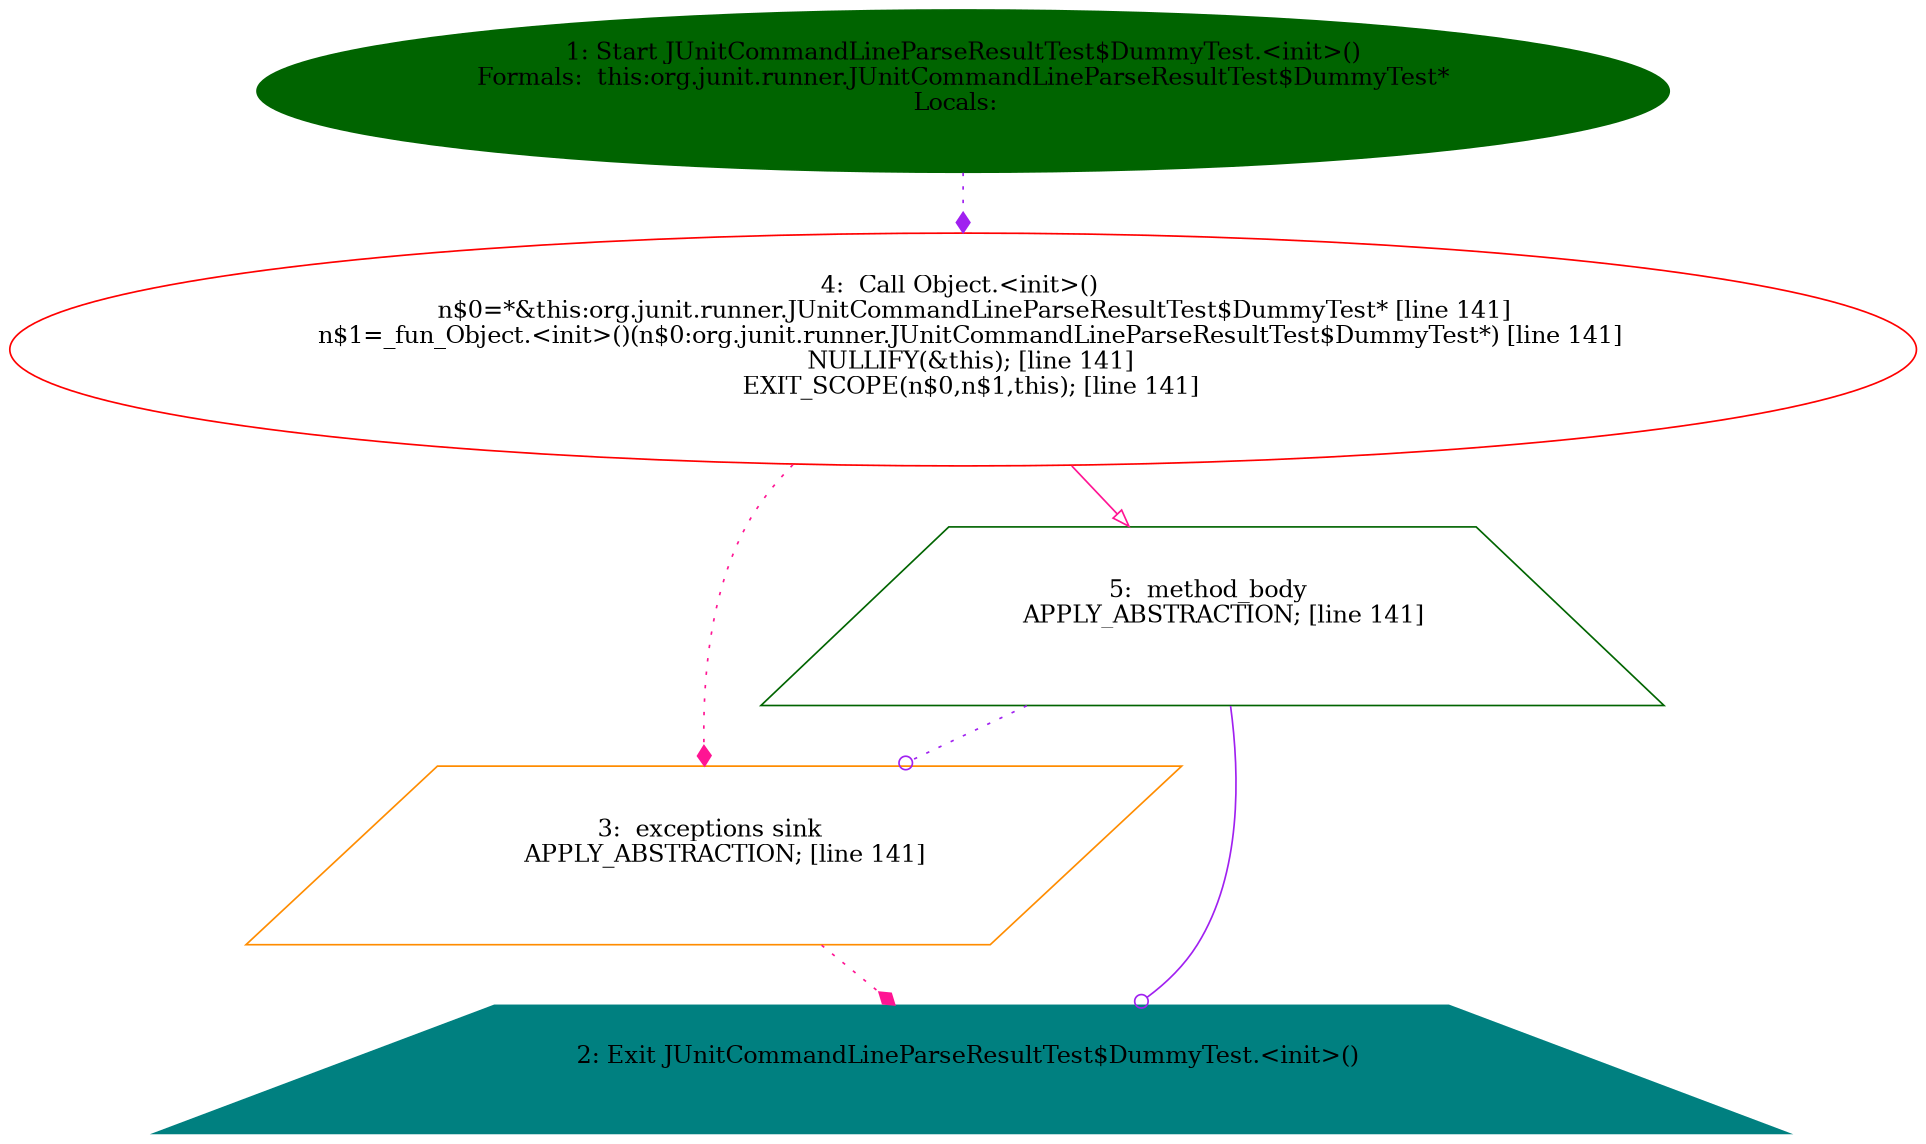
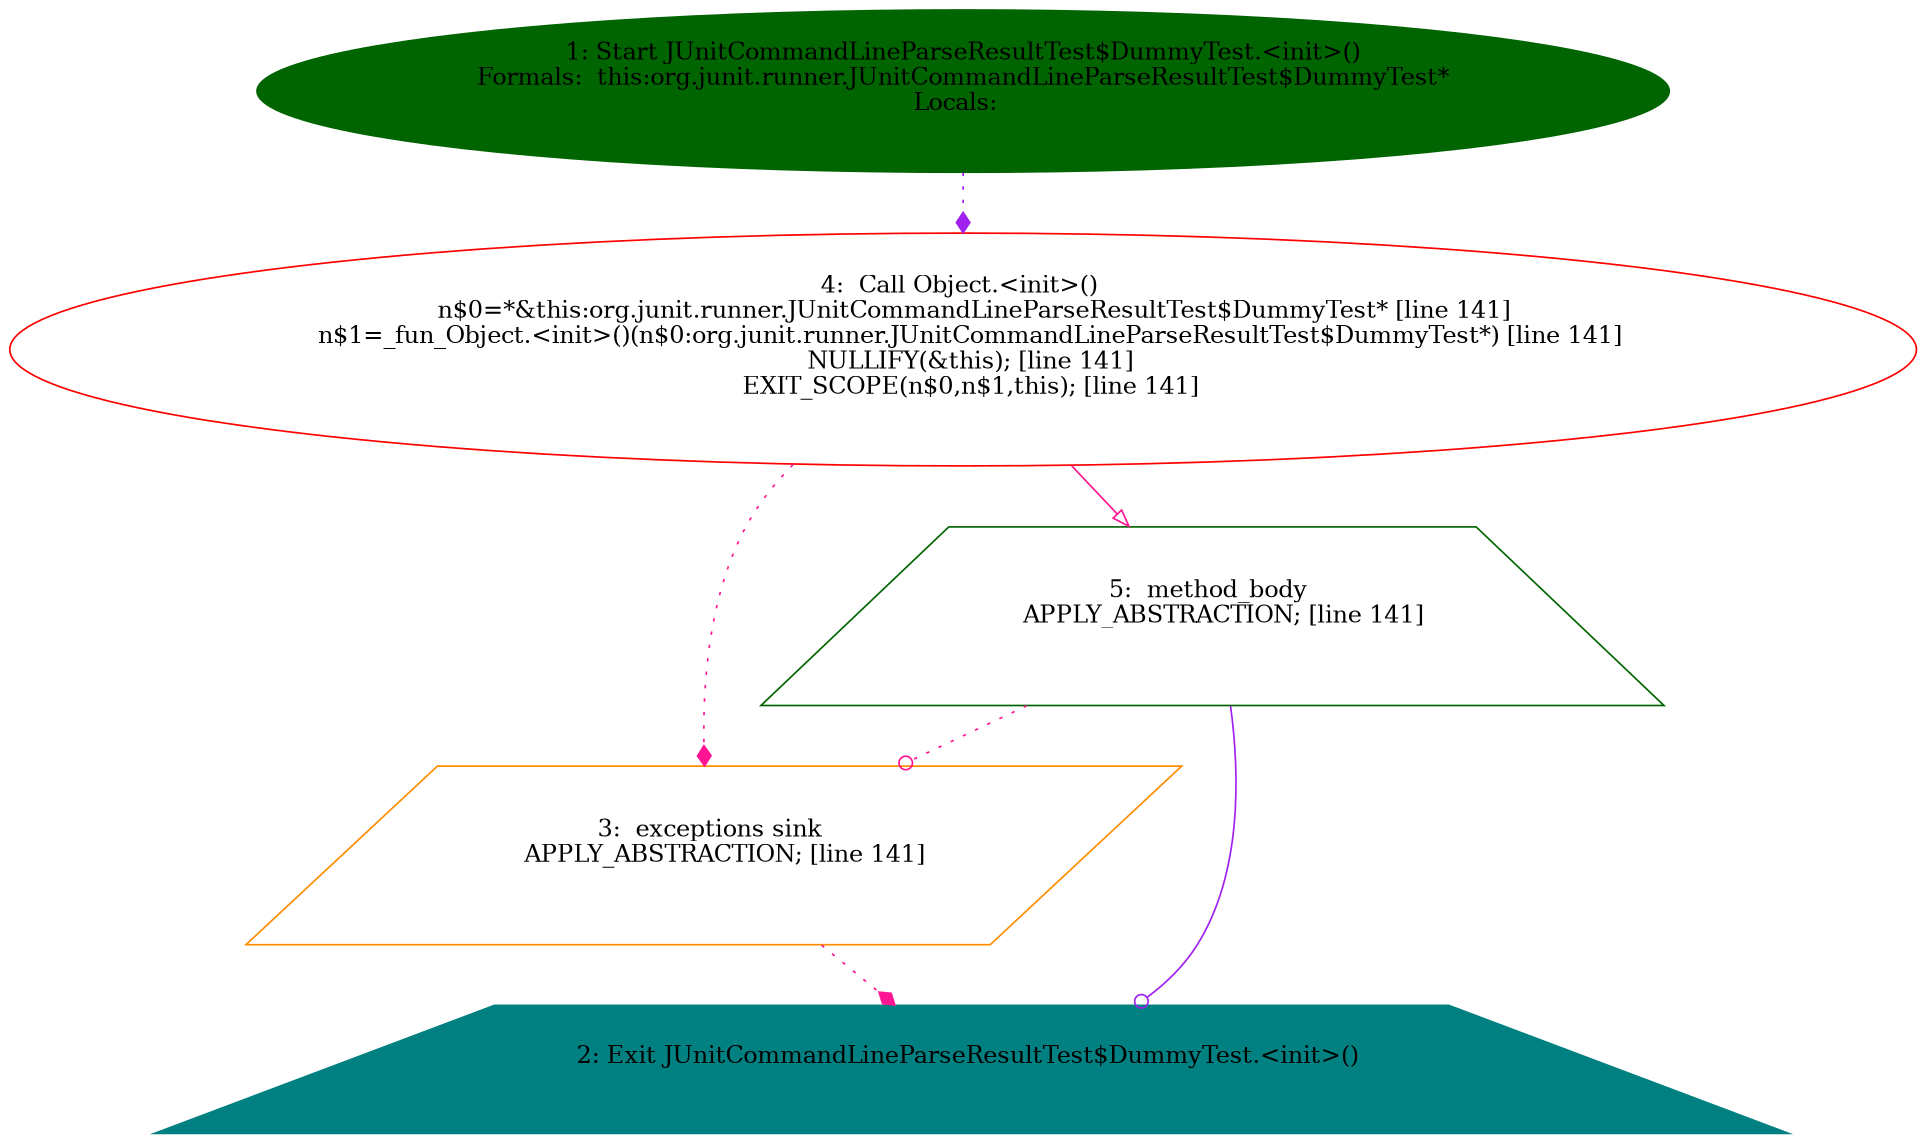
(969, 733) -> (969, 733)
